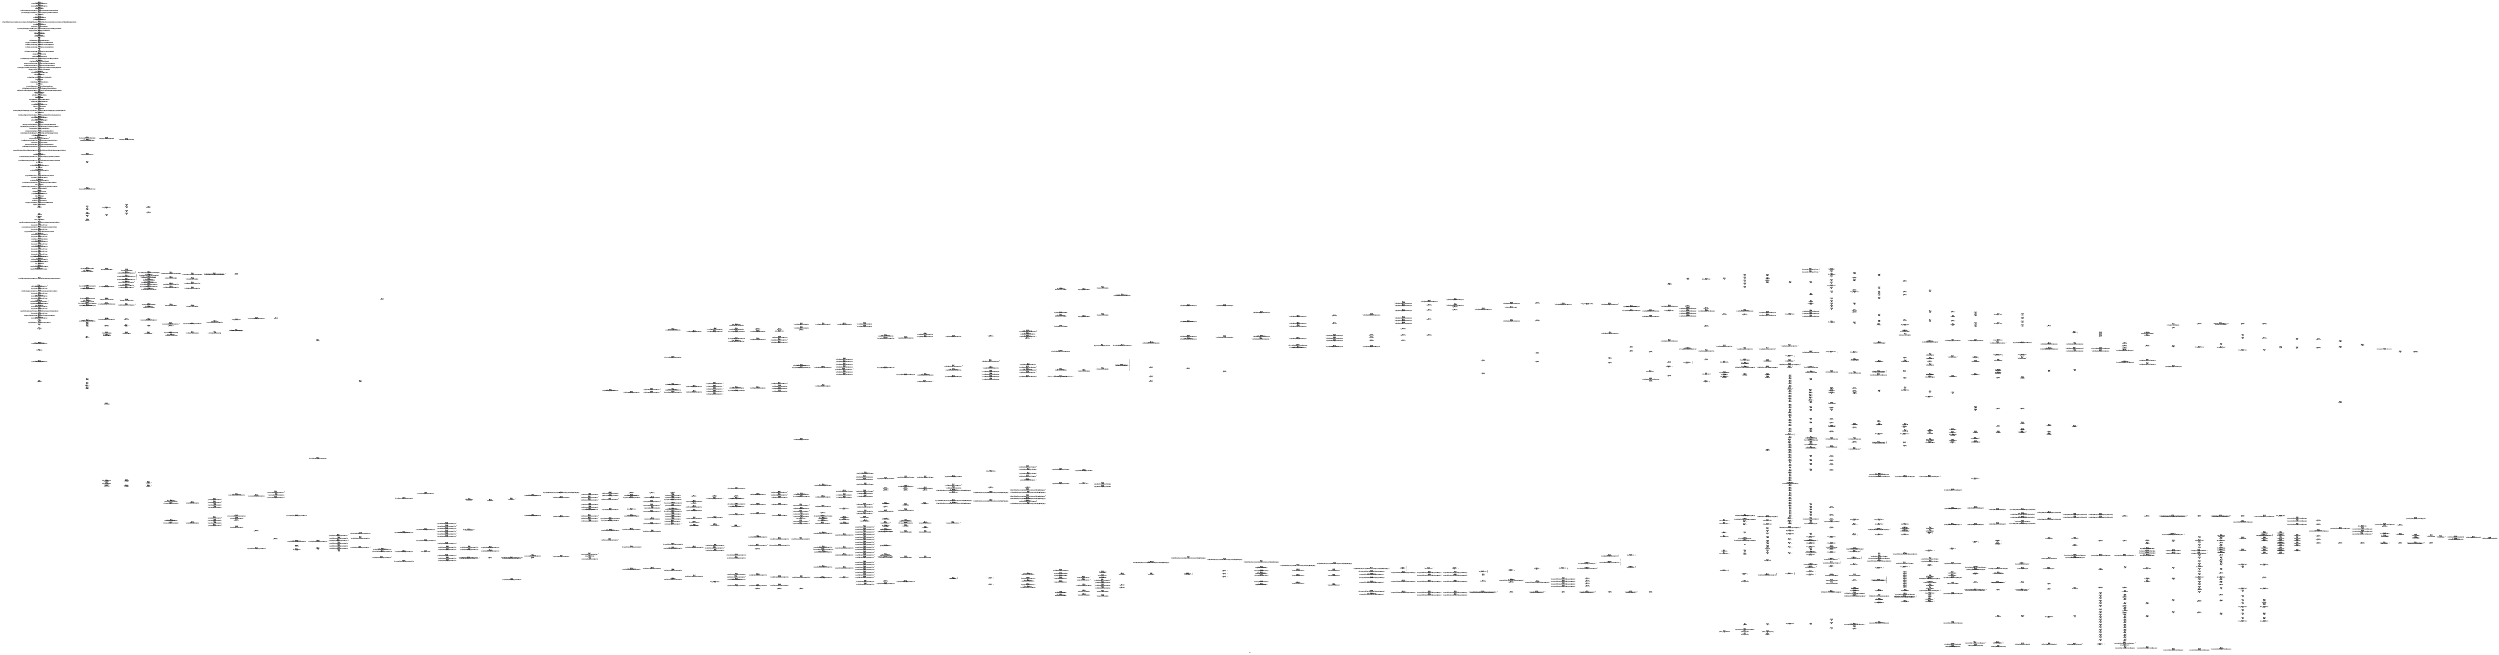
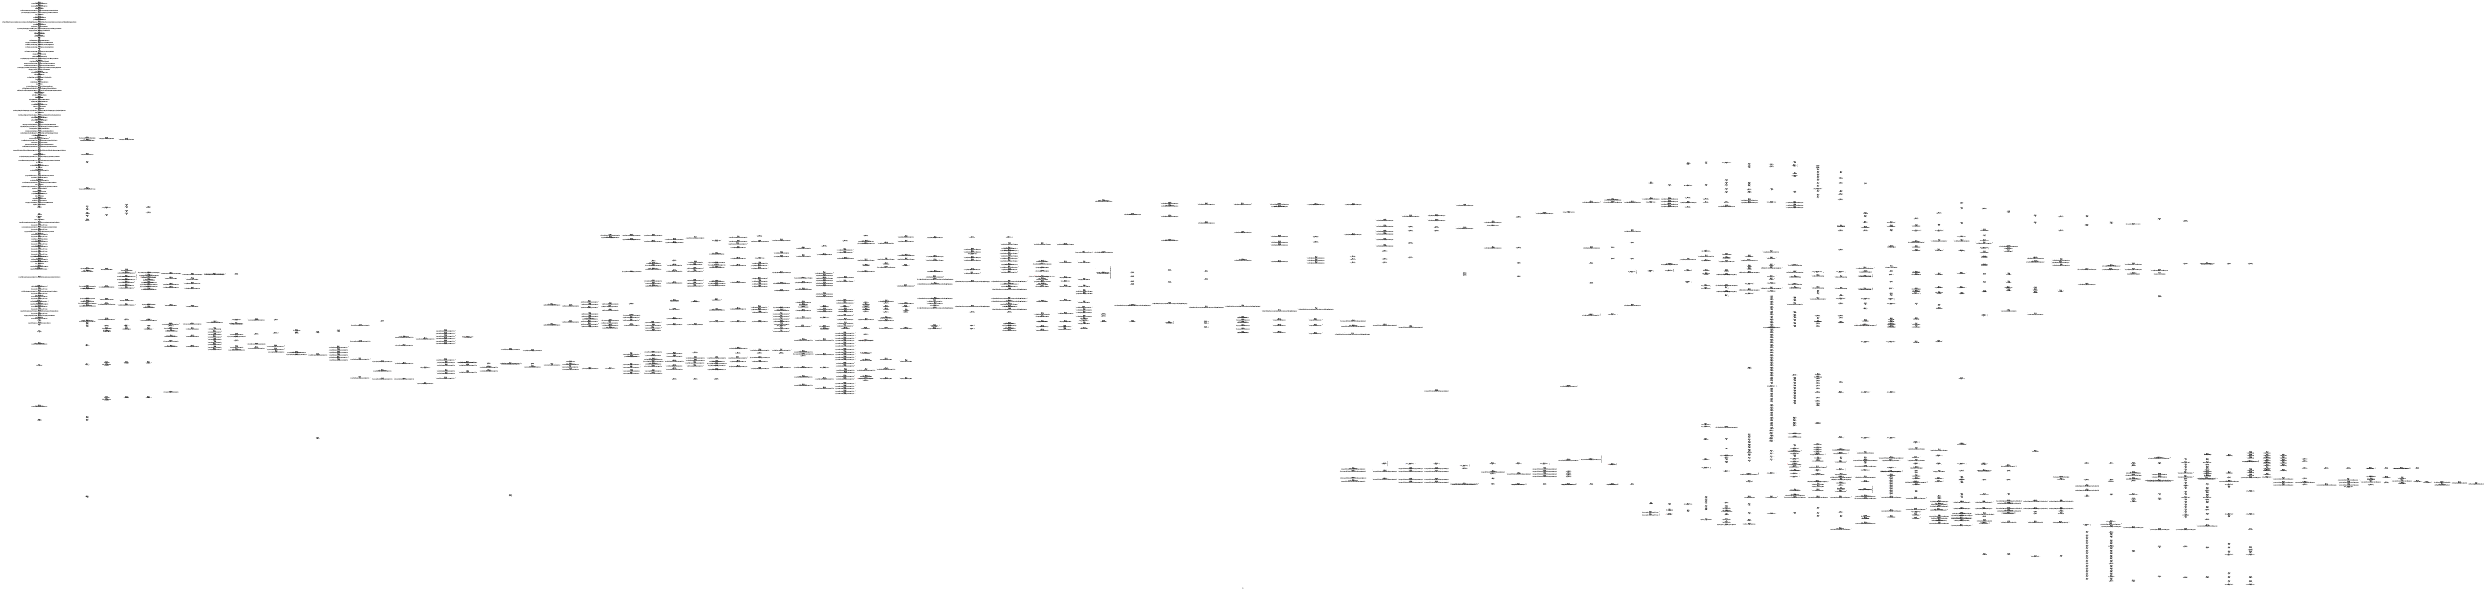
none -> (803, 248)
(2022, 326) -> none
